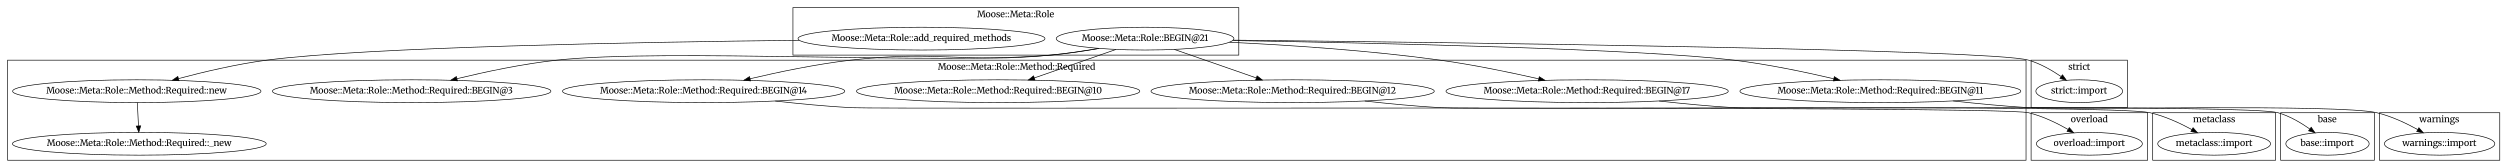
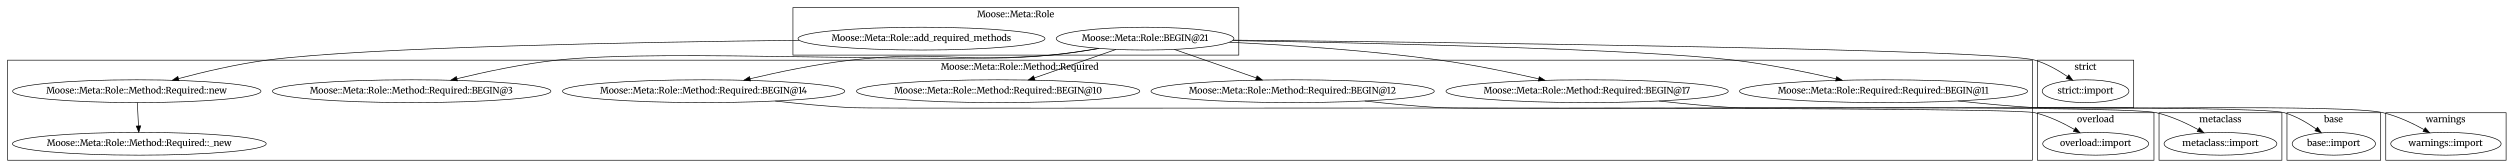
(1880, 91) -> (1884, 91)
